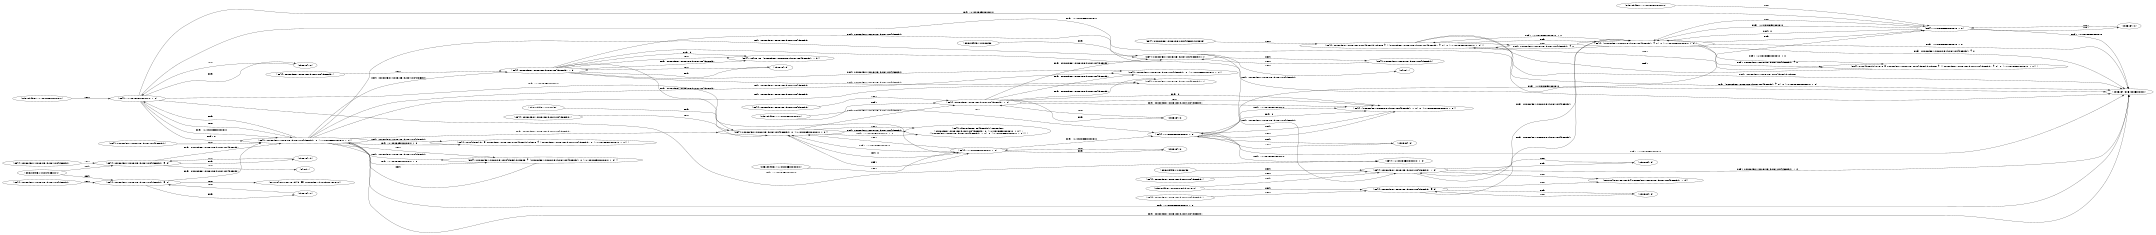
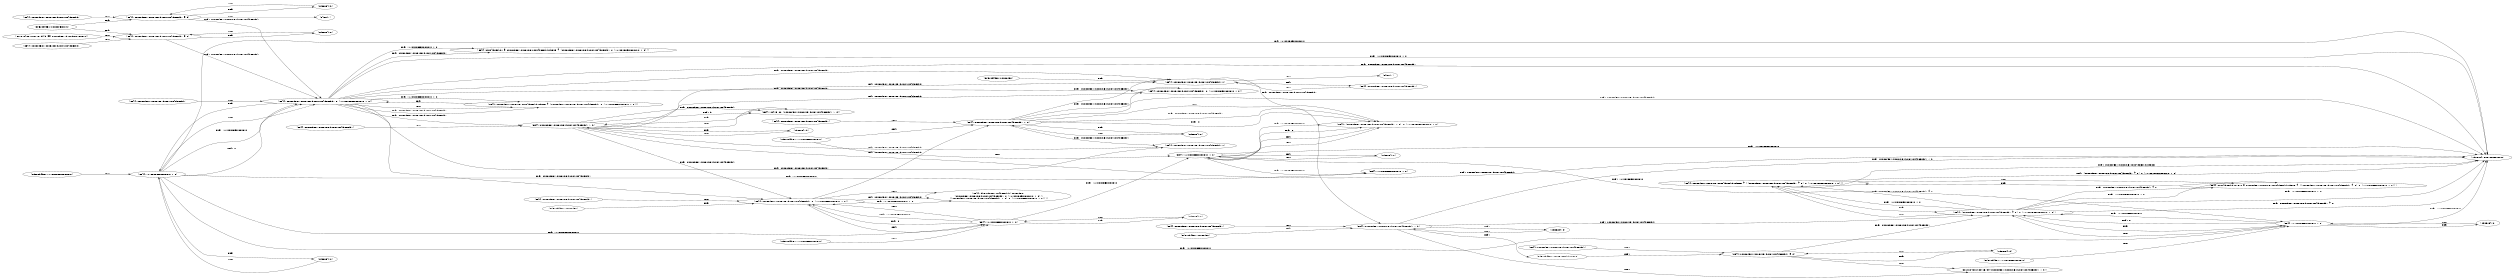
(1175, 41) -> none
none -> (1753, 99)
none -> (679, 122)
(42, 173) -> (52, 27)
(1289, 181) -> (1472, 237)
(217, 183) -> (107, 37)
